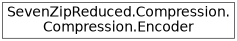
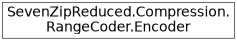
(118, 20) -> (118, 20)
